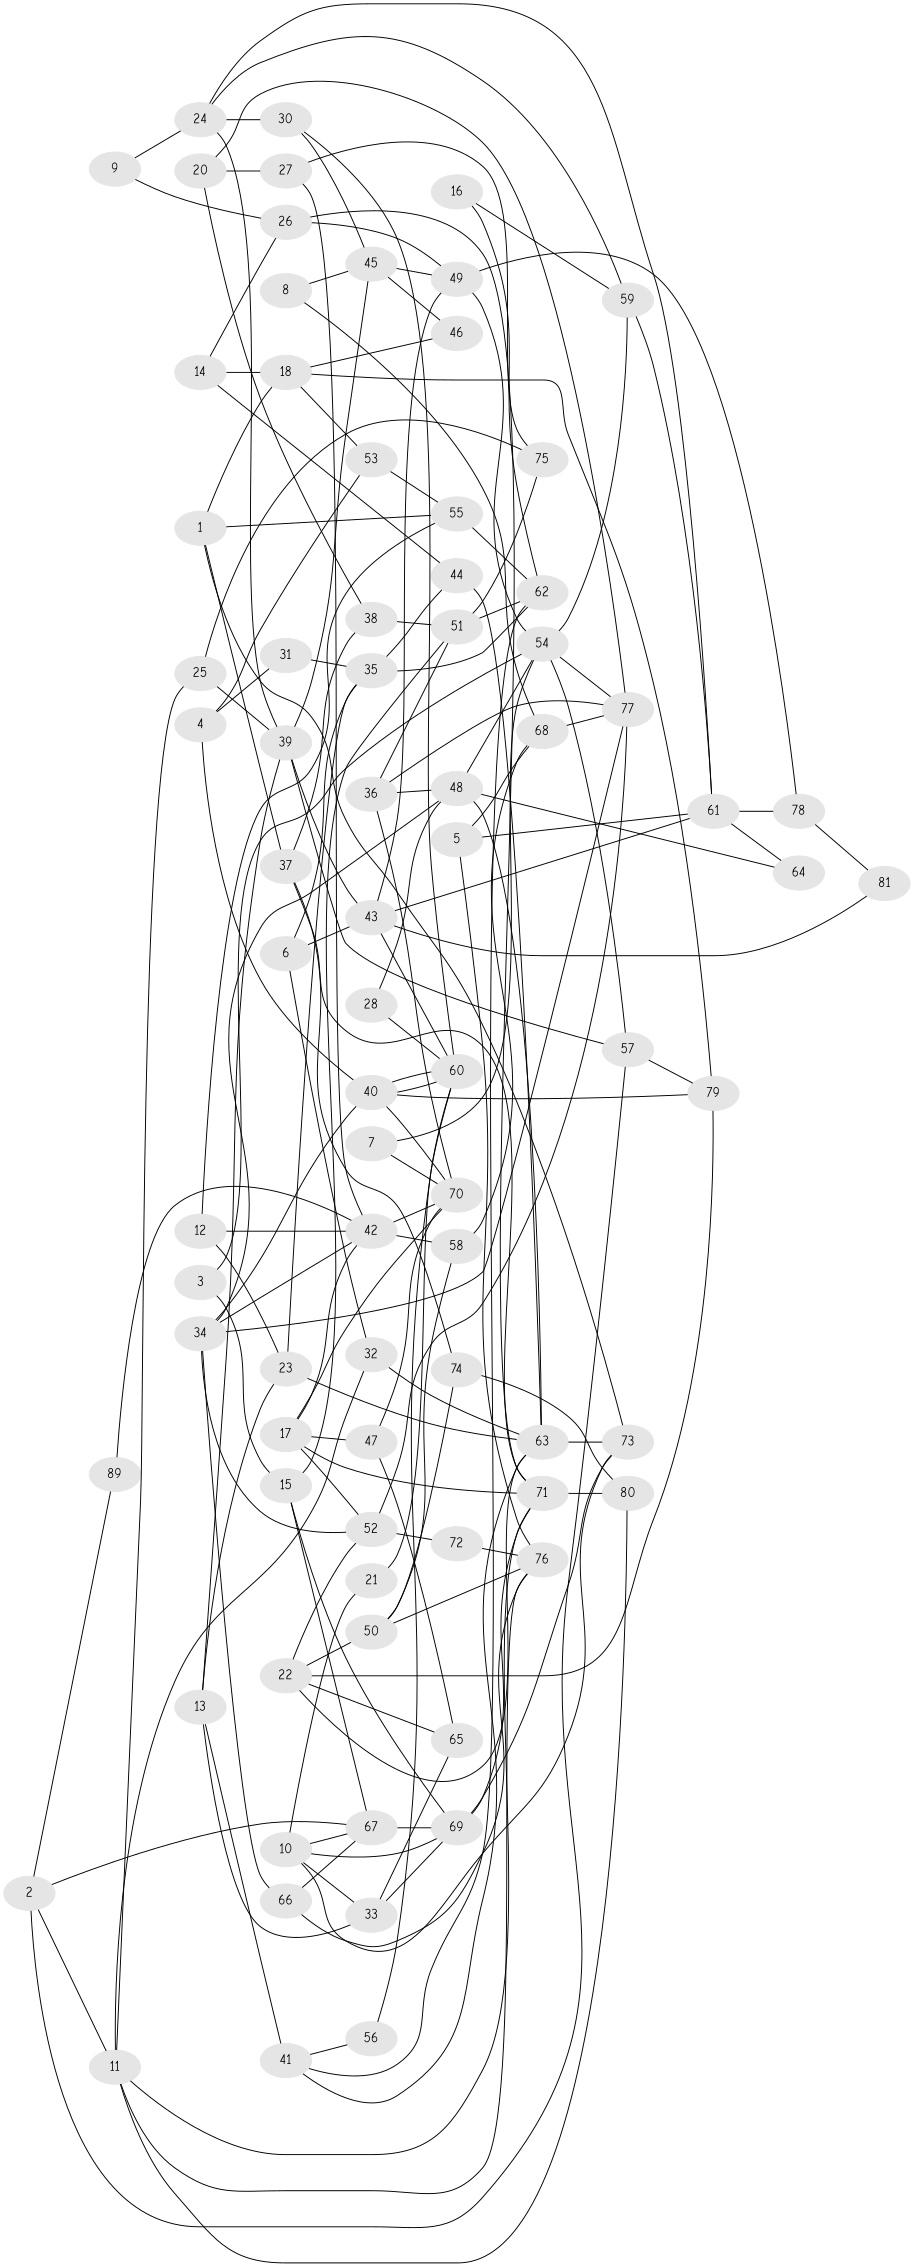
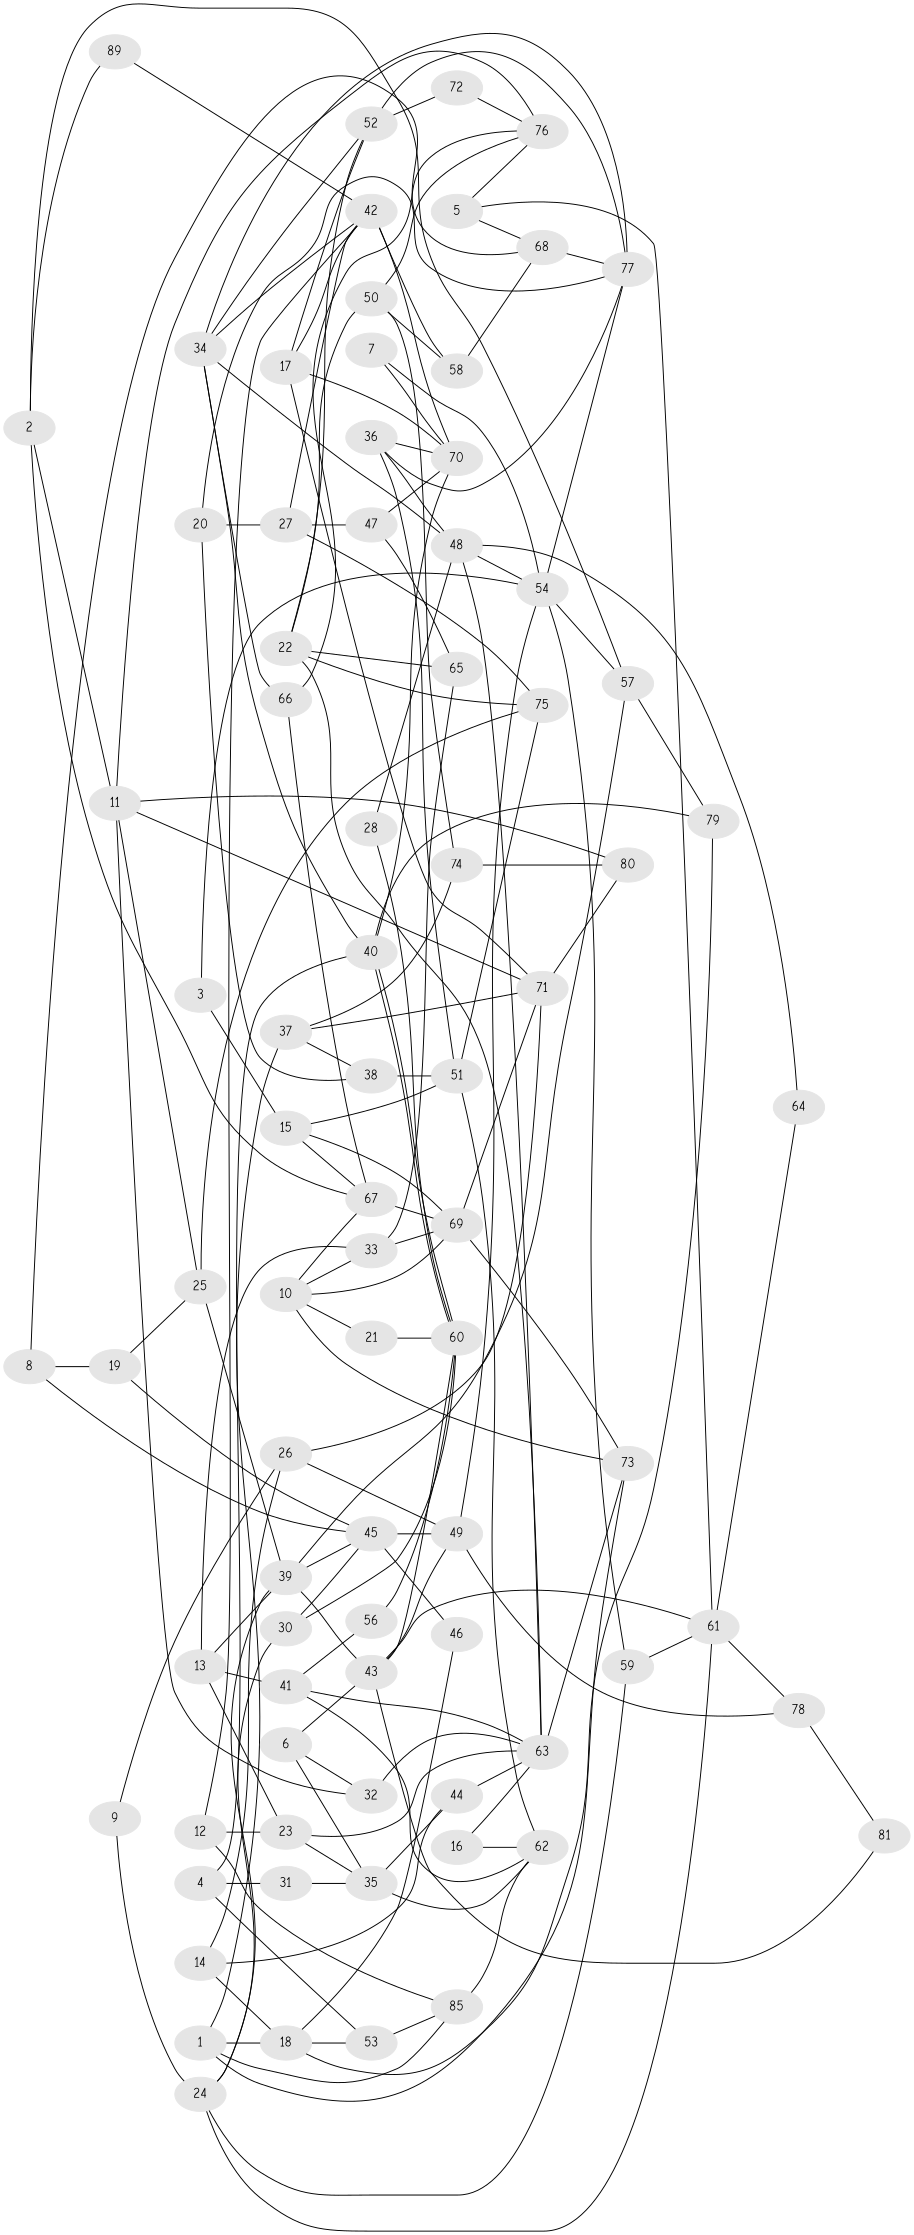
(542, 246) -> (501, 1801)
(457, 514) -> (457, 2007)
none -> (115, 1367)
(329, 1438) -> (329, 525)
(649, 1531) -> (400, 687)
